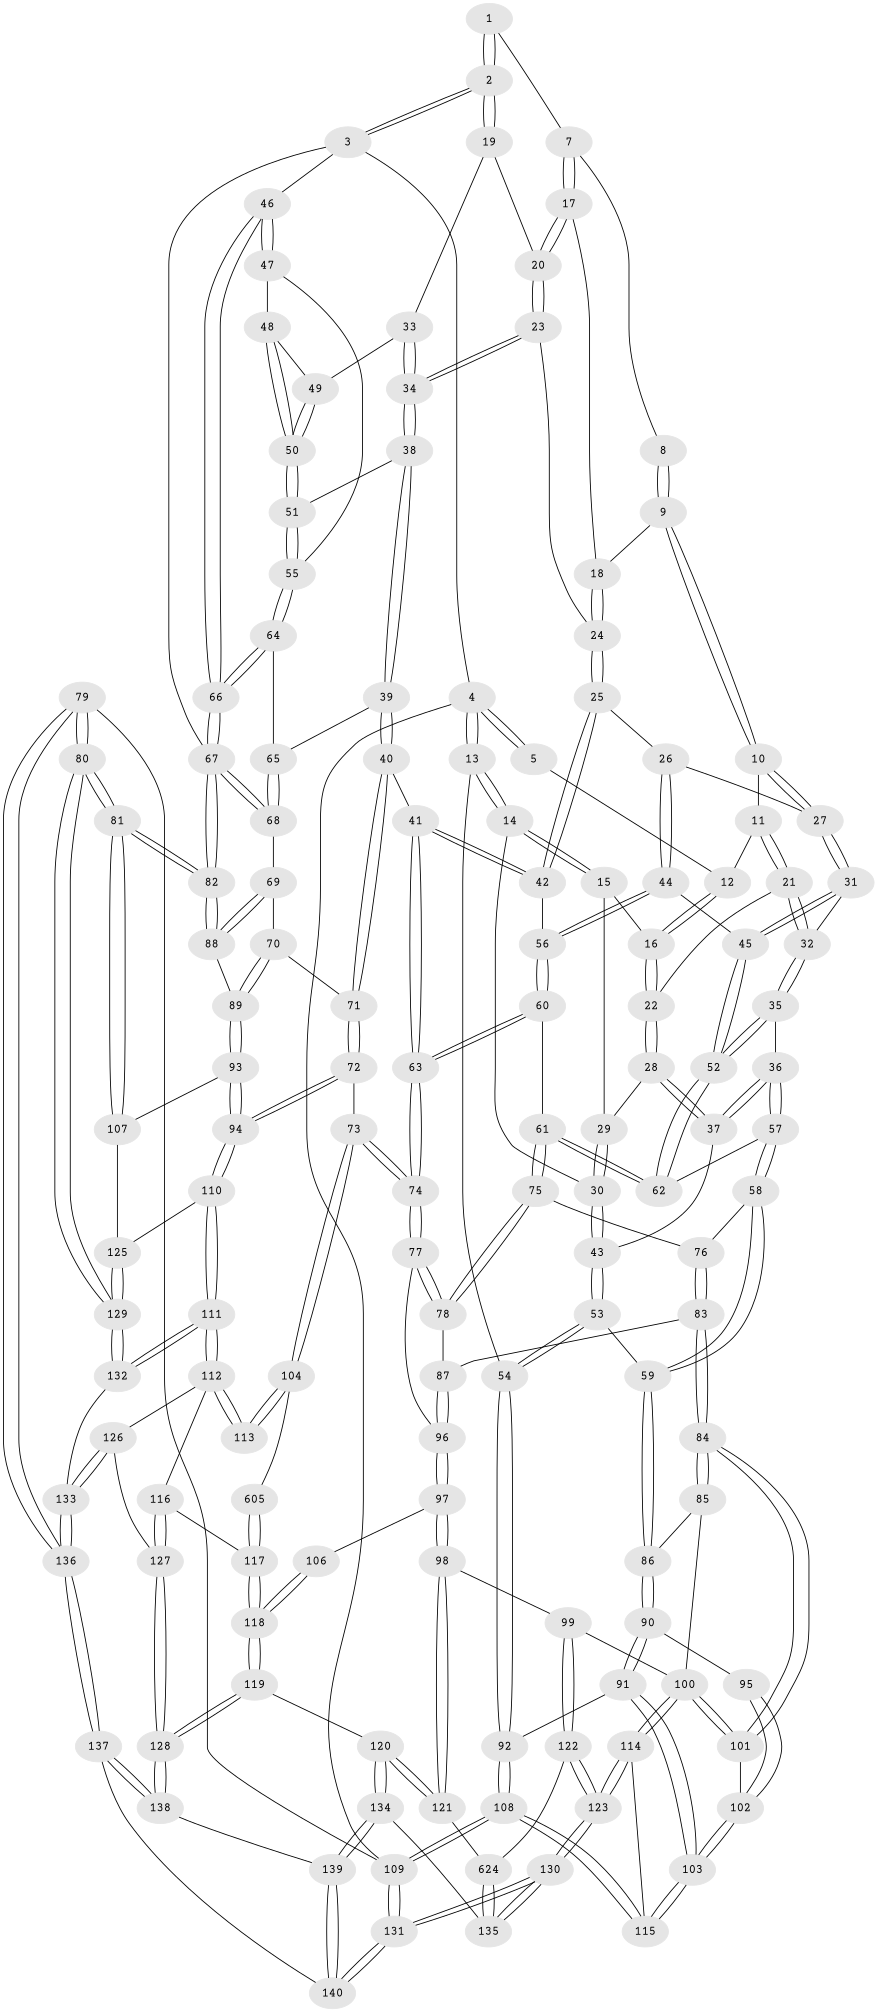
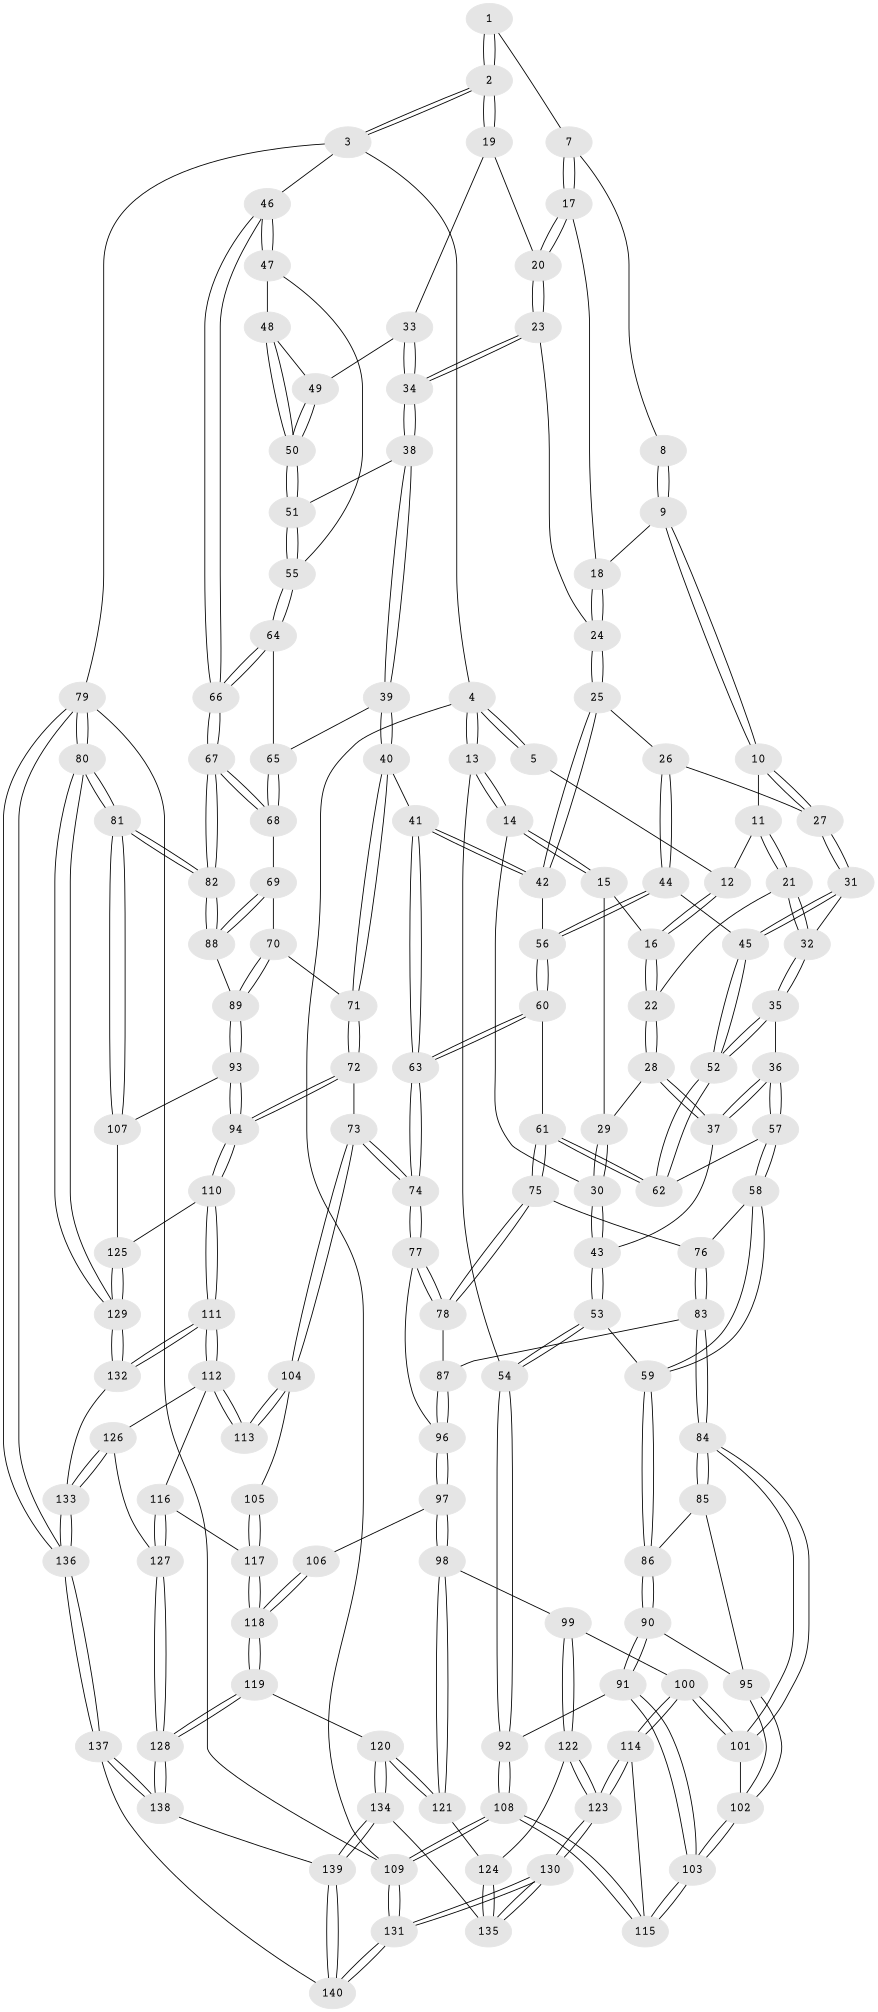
(169, 403) -> (104, 337)
(255, 1500) -> (255, 1500)
(694, 1592) -> (725, 1592)
(488, 1870) -> (488, 1870)
